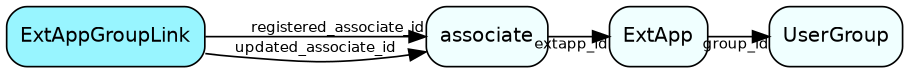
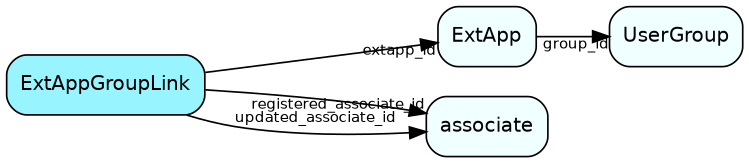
(570, 37) -> (313, 59)
